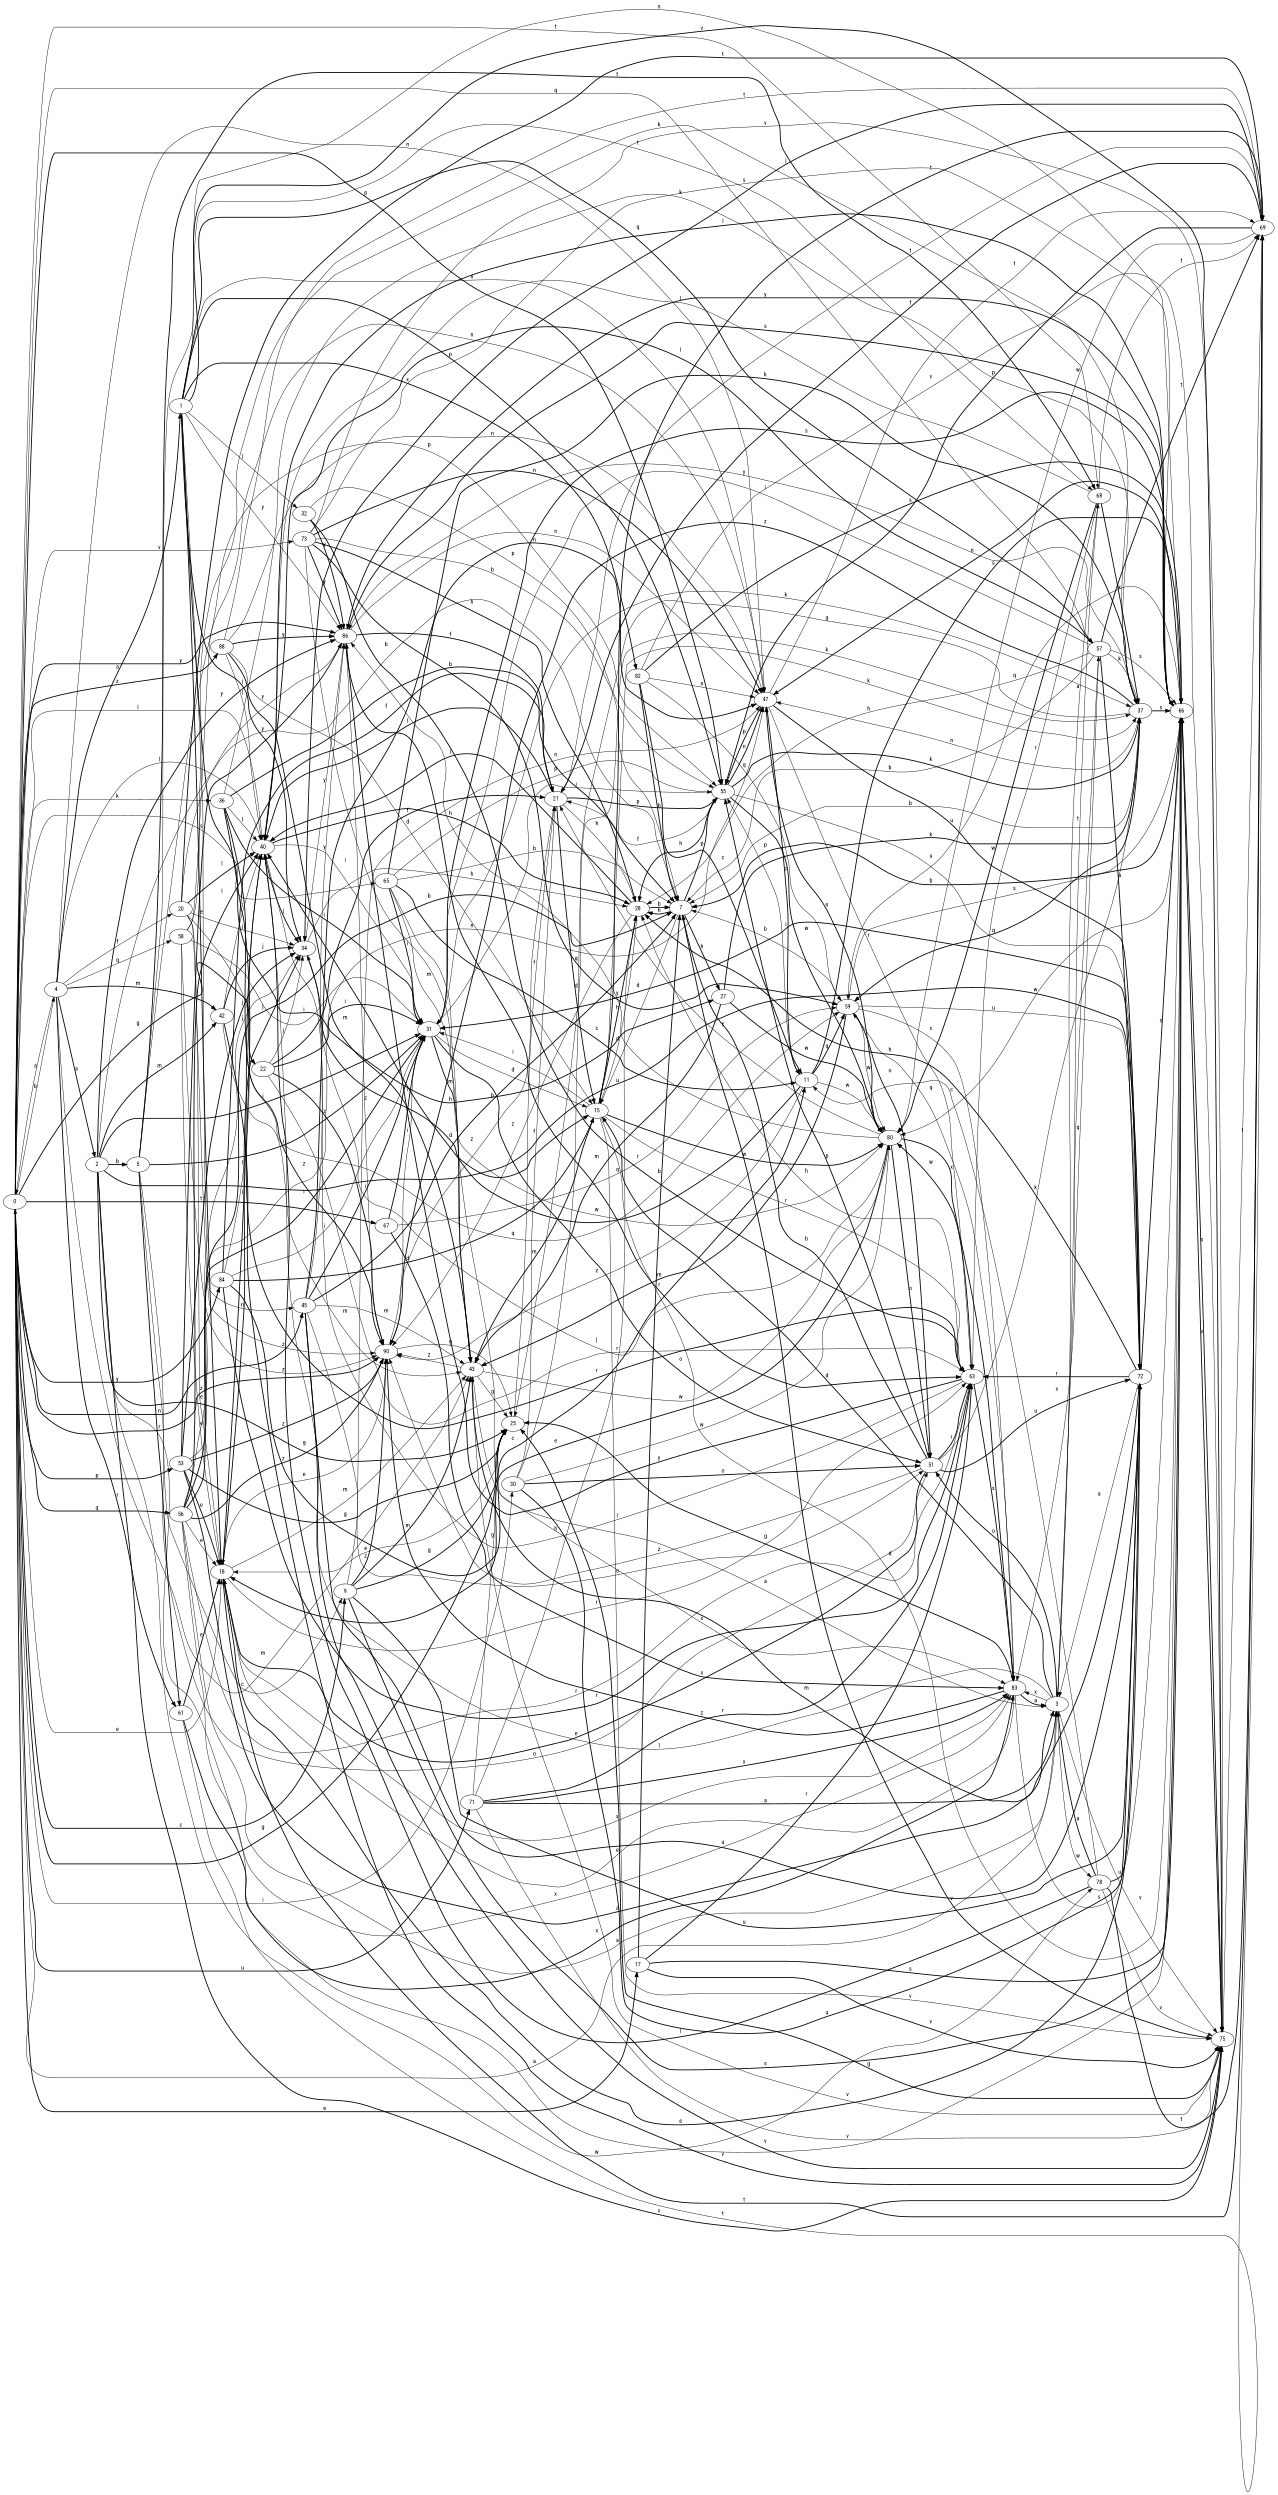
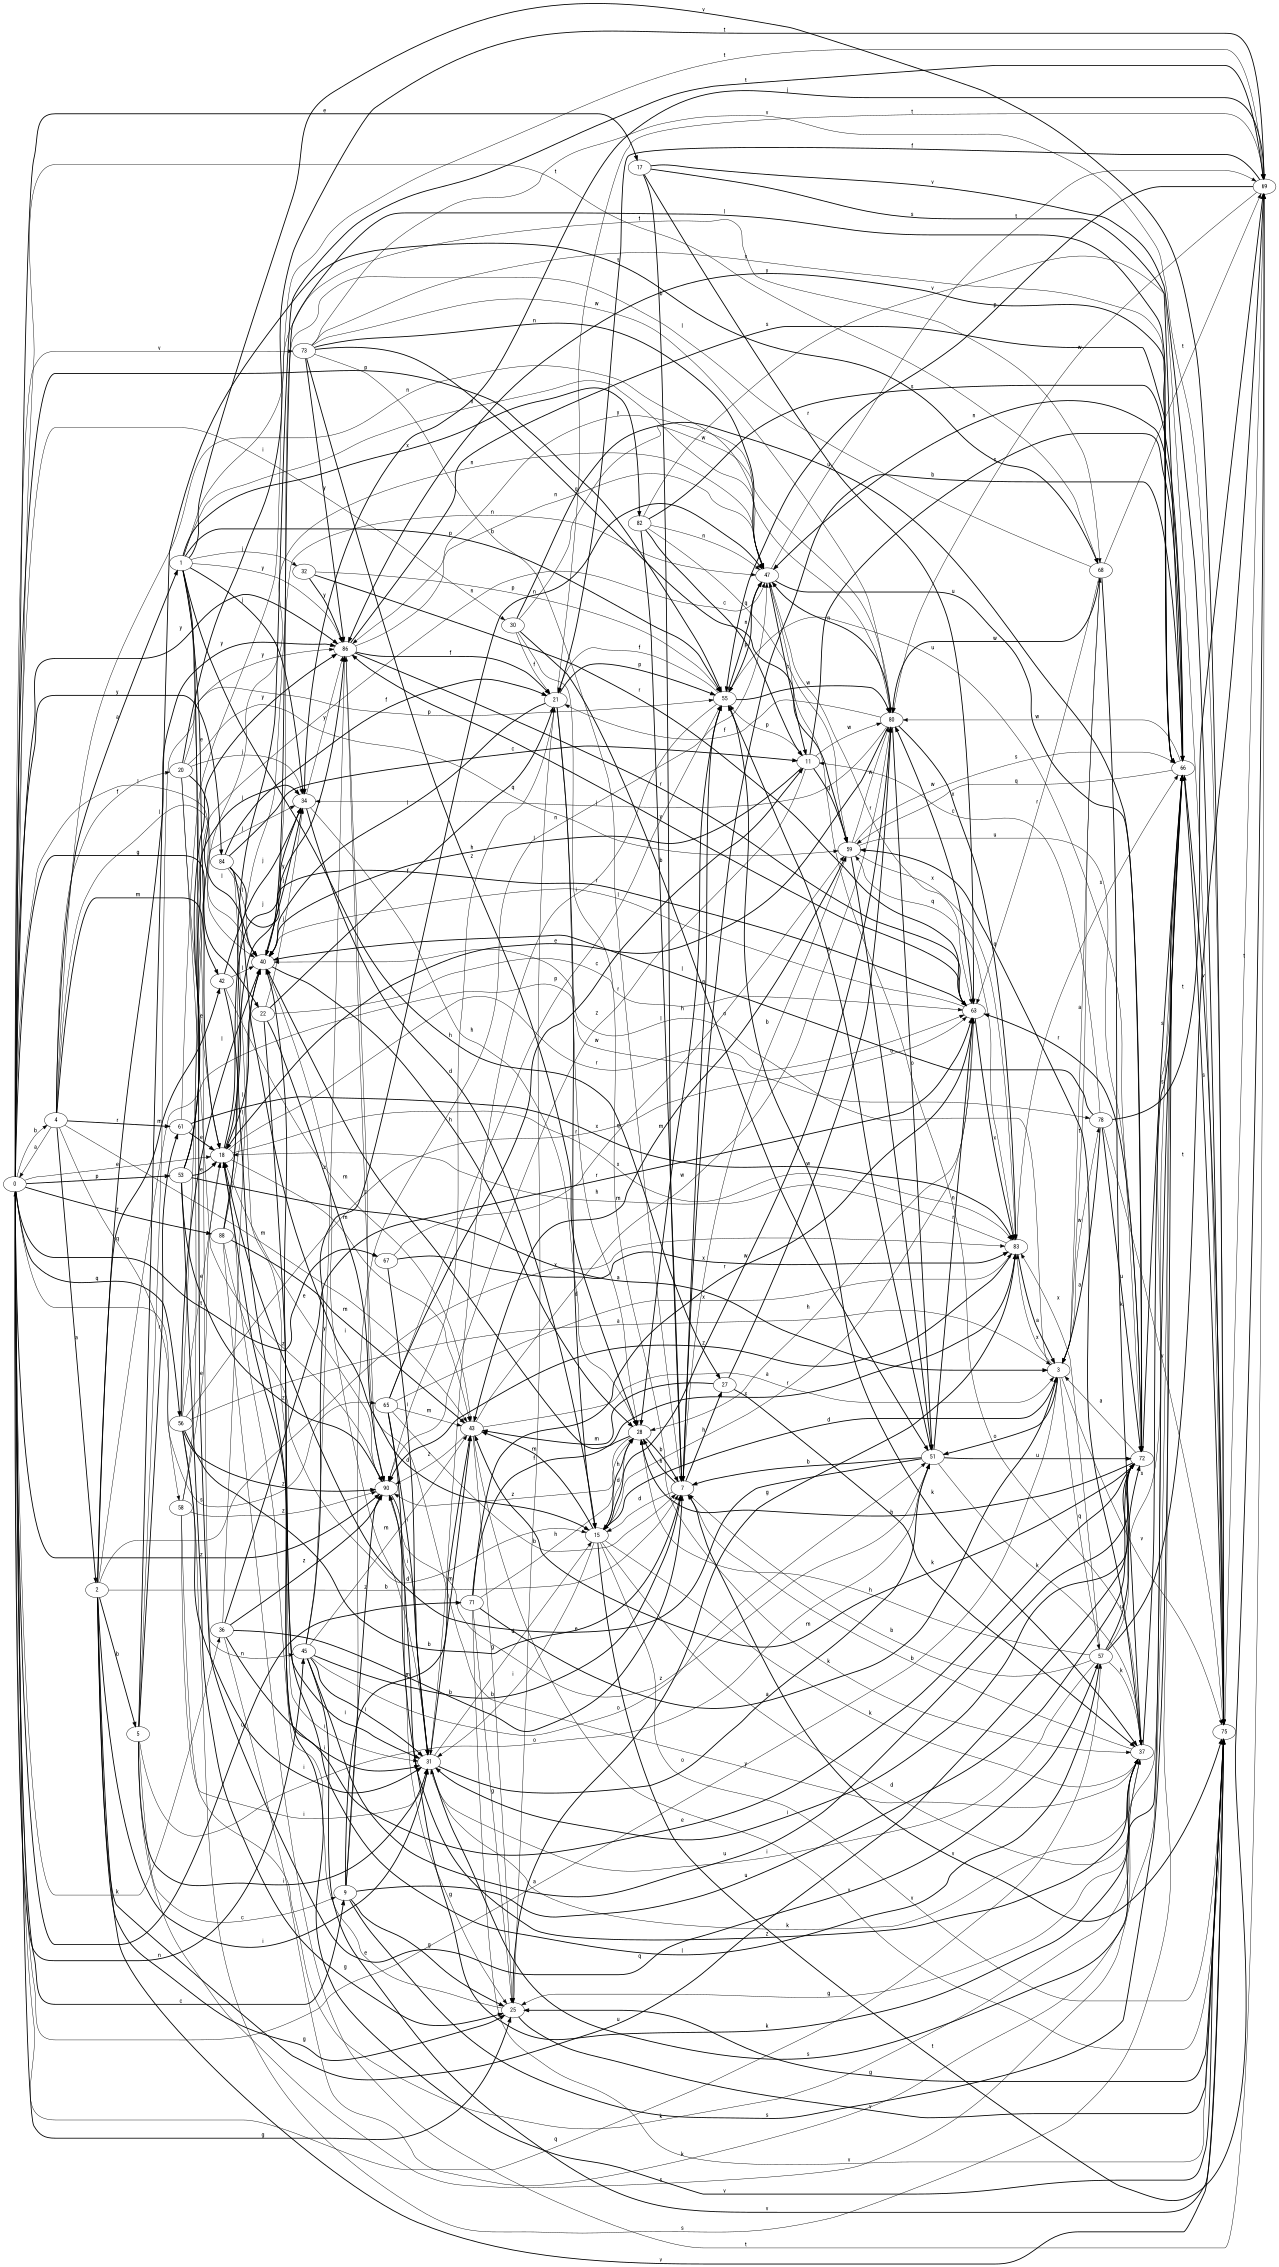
(777, 943) -> (729, 1162)
(617, 1850) -> (618, 1198)
none -> (1033, 2114)
